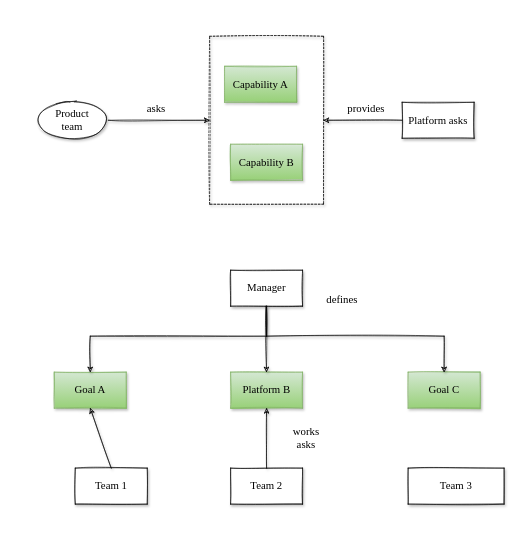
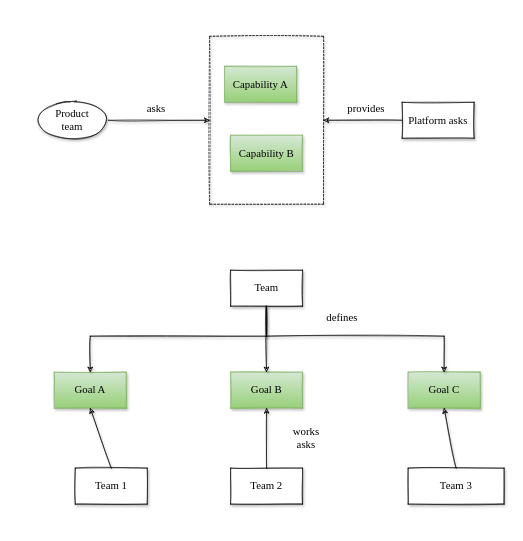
(267, 162) -> (267, 153)
(267, 288) -> (267, 288)
(342, 300) -> (342, 318)
(267, 390) -> (267, 390)
none -> (450, 439)
